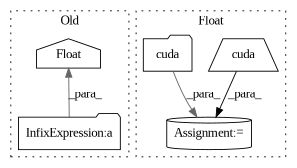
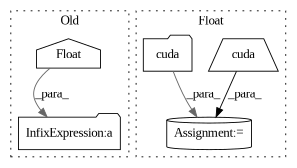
(69, 97) -> (35, 87)
